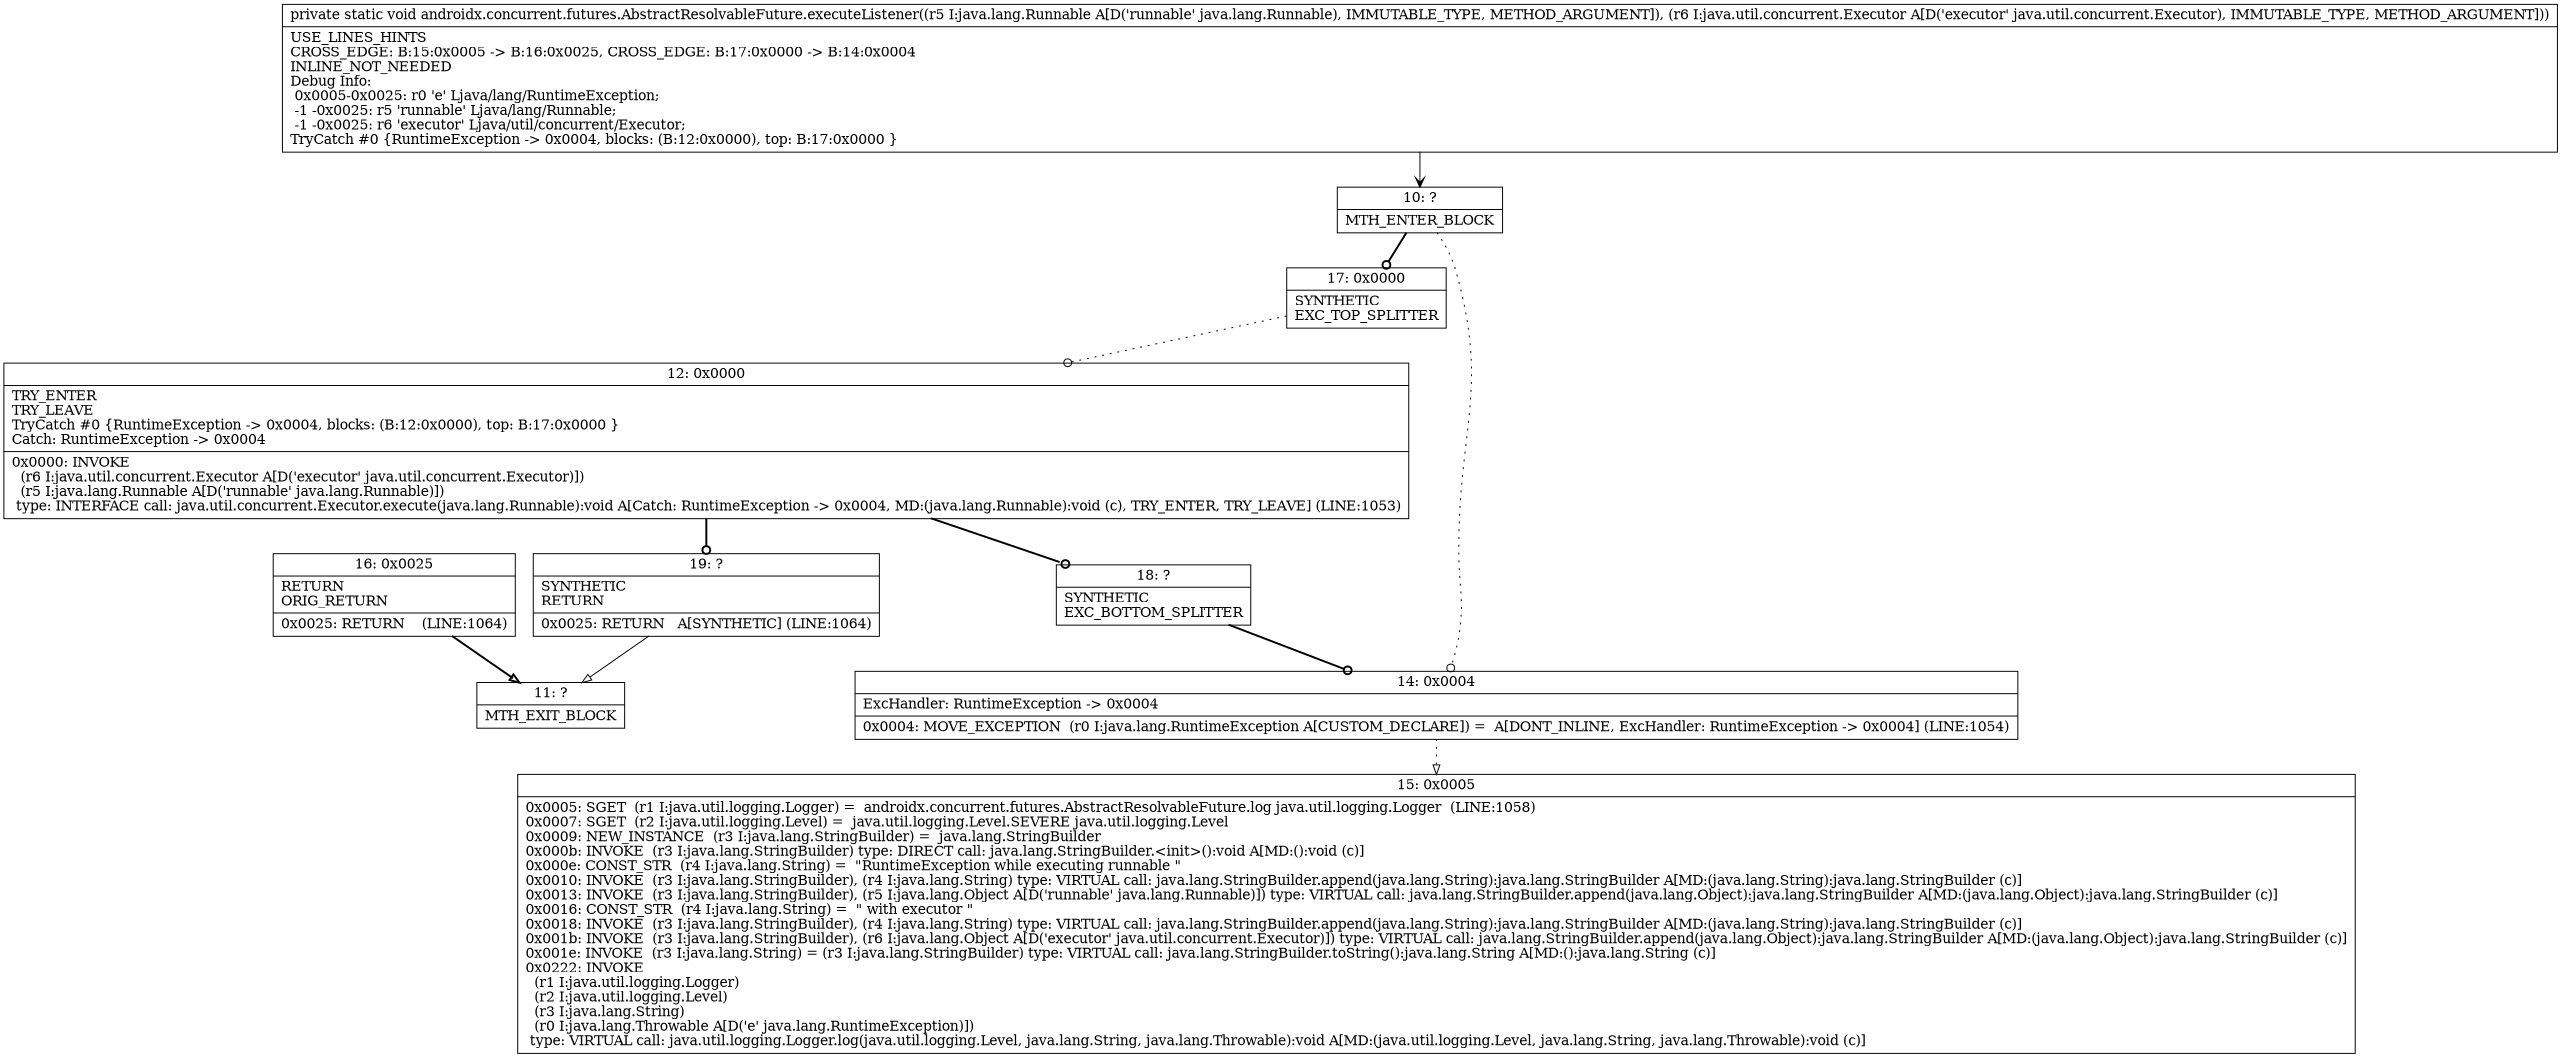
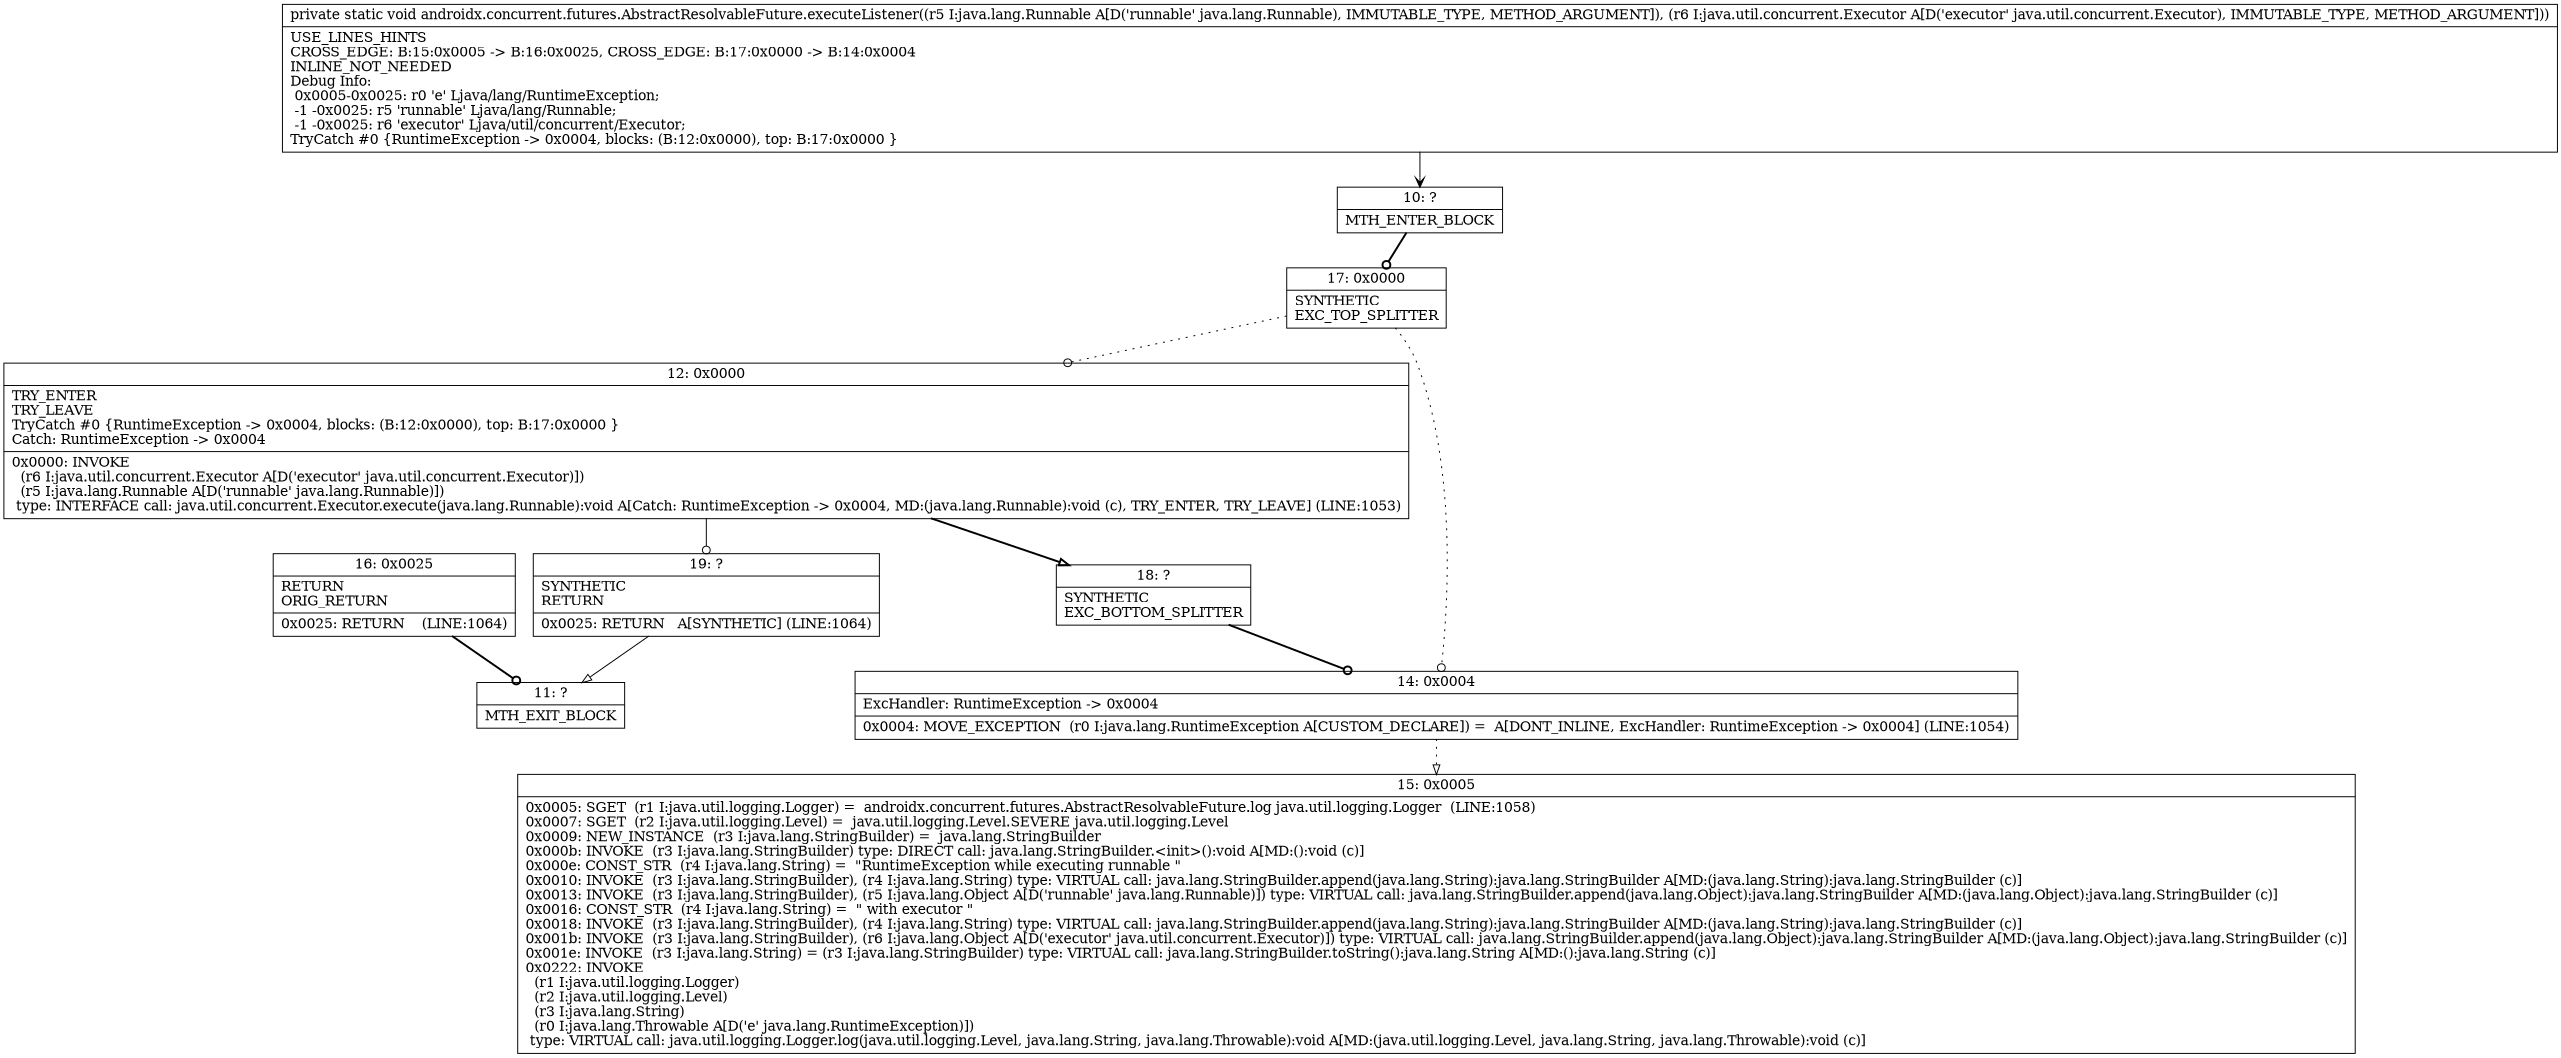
(1466, 446) -> (1444, 491)
(706, 532) -> (706, 532)
(995, 540) -> (995, 540)
(483, 657) -> (483, 657)
